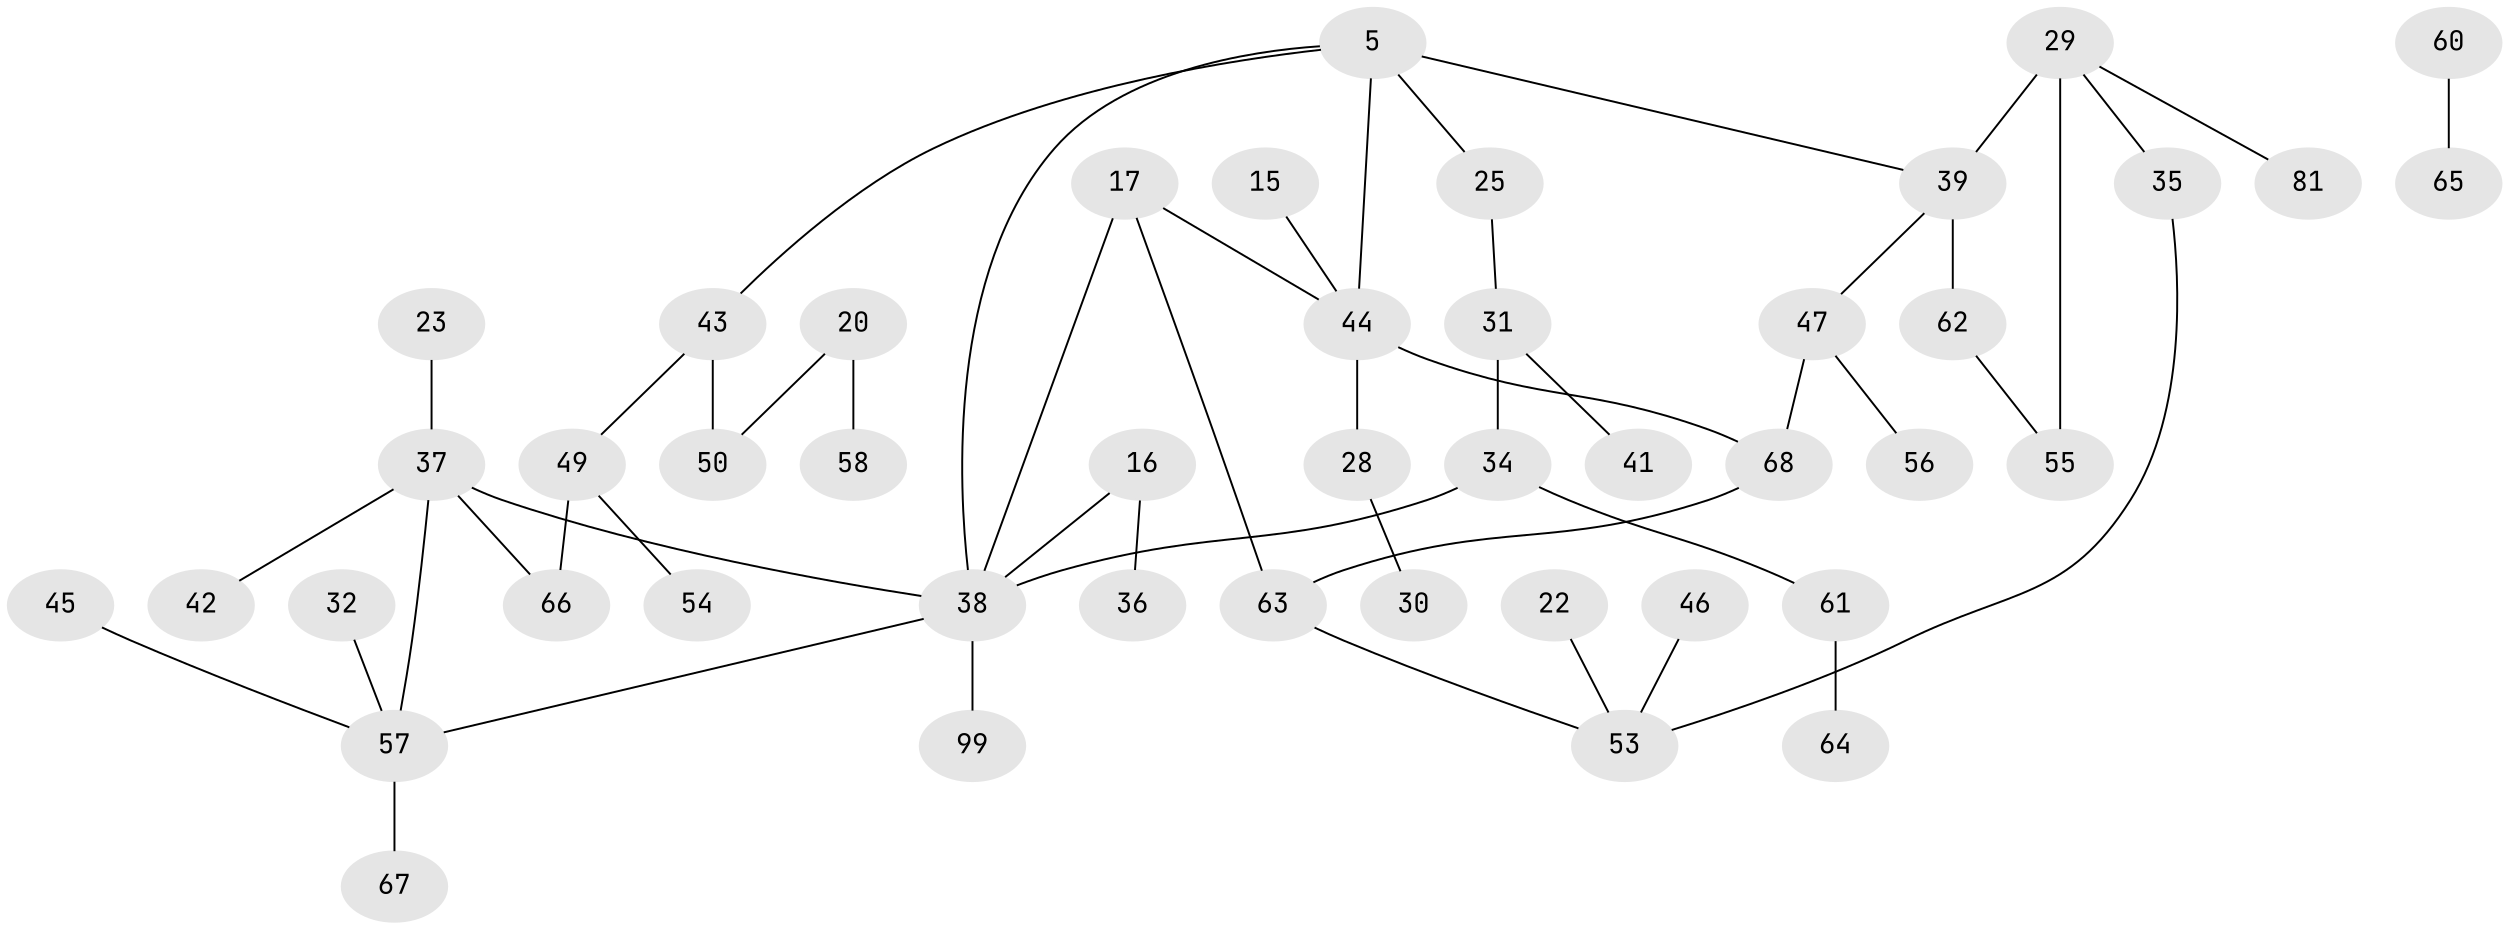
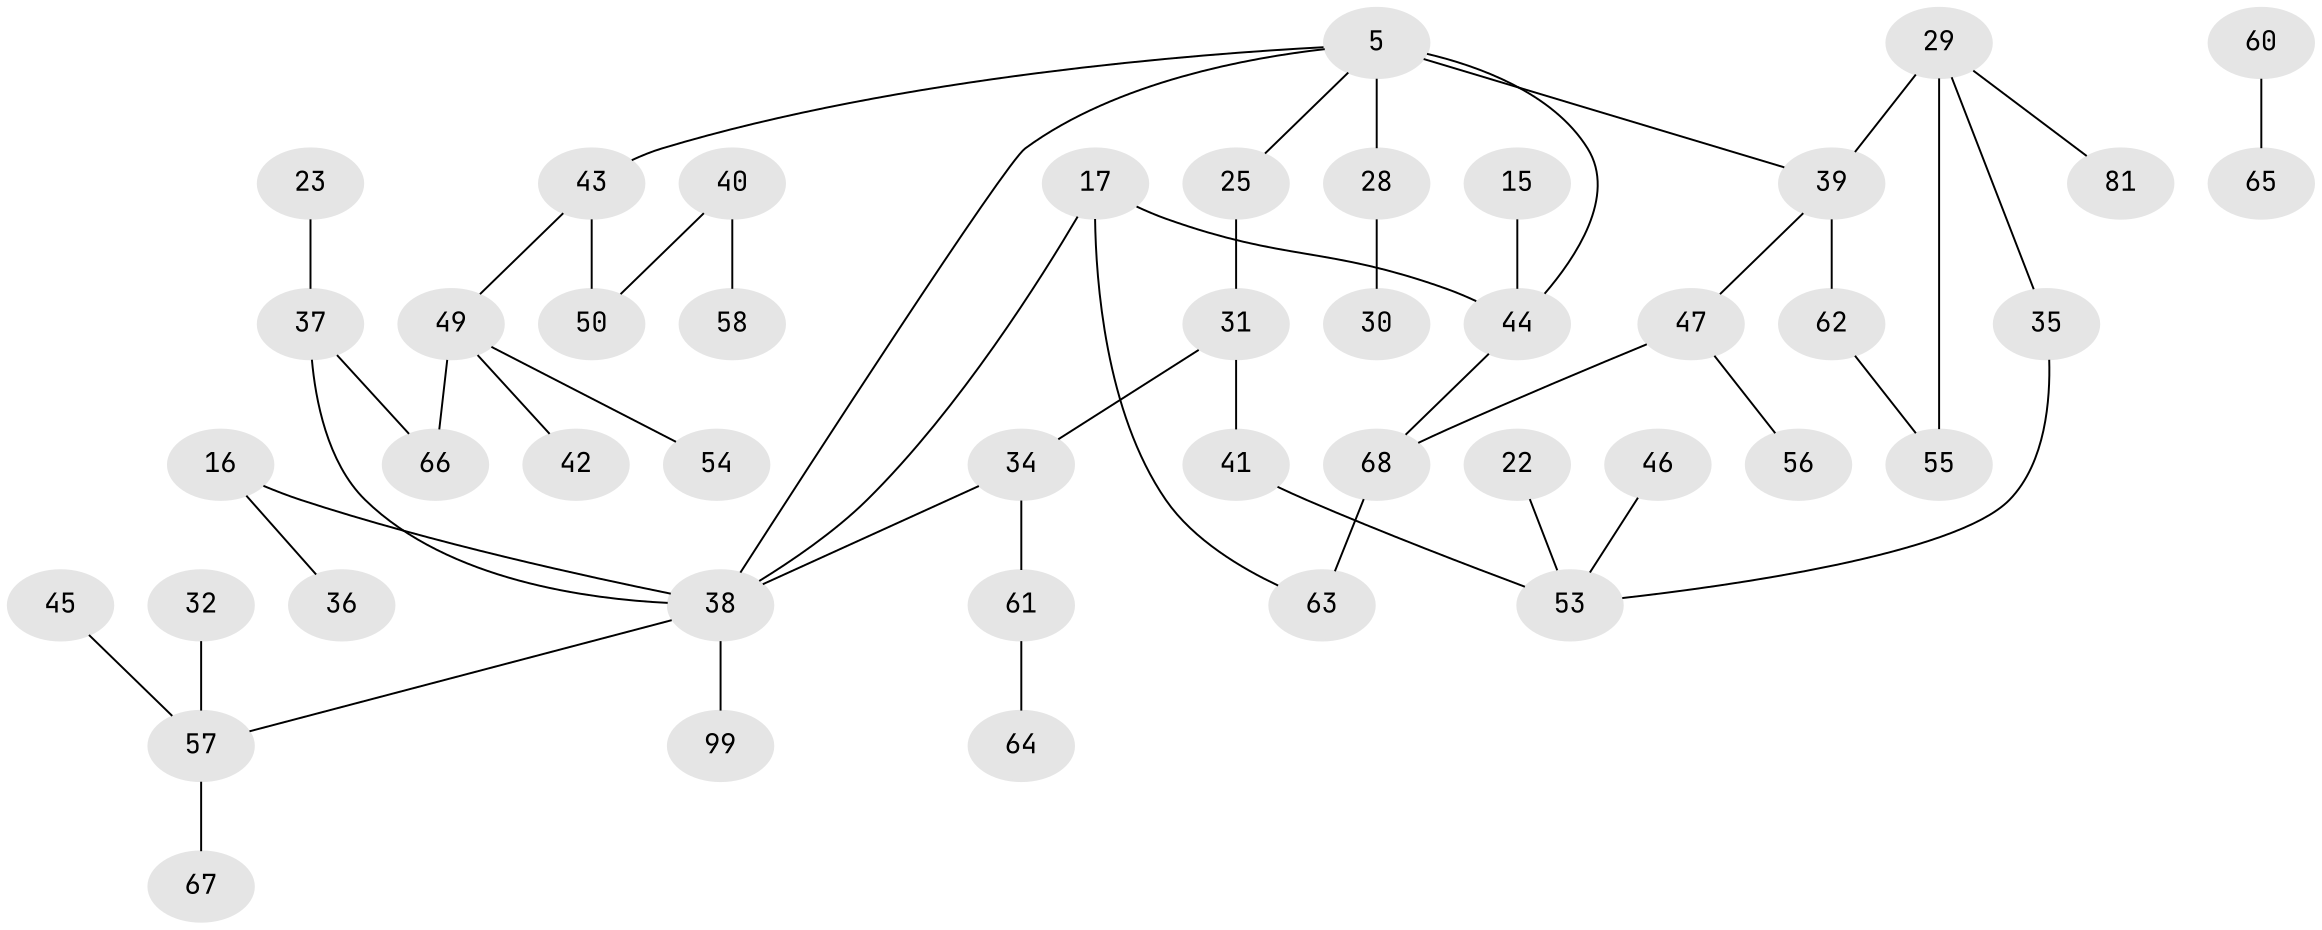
(853, 324) -> (732, 184)
(1357, 395) -> (1377, 113)
(316, 535) -> (514, 394)
(417, 606) -> none
(1445, 681) -> (1400, 539)
